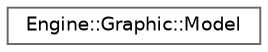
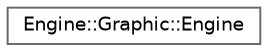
(134, 26) -> (134, 26)
